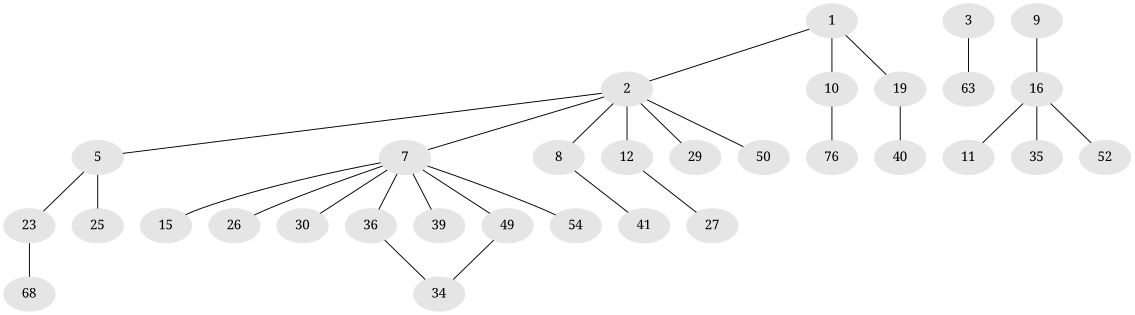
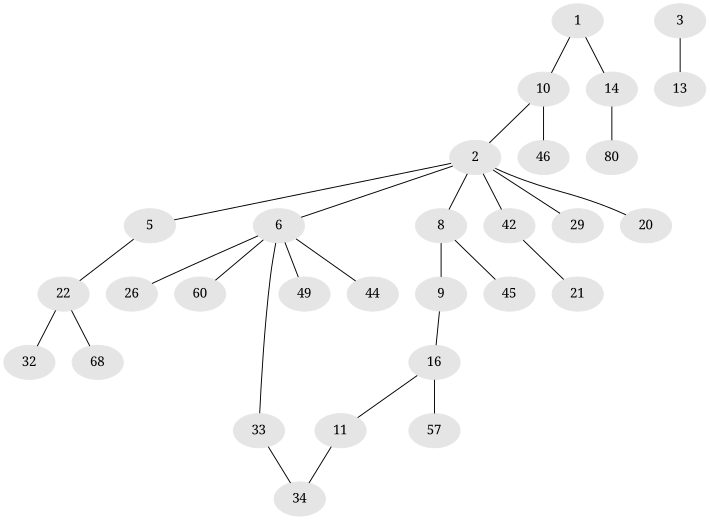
(729, 55) -> (510, 123)
(900, 89) -> (612, 89)
(969, 89) -> (680, 89)
(405, 157) -> (279, 226)
(627, 157) -> (509, 226)
(764, 157) -> (646, 226)
(832, 157) -> (544, 157)
(900, 157) -> (612, 157)
(1037, 157) -> none
(1105, 157) -> (434, 431)
(29, 226) -> (64, 294)
(98, 226) -> none
(166, 226) -> none
(303, 226) -> (200, 294)
(371, 226) -> (259, 431)
(439, 226) -> none
(576, 226) -> (373, 294)
(644, 226) -> (509, 294)
(712, 226) -> (578, 294)
none -> (441, 260)
(473, 260) -> (320, 465)
none -> (29, 362)
